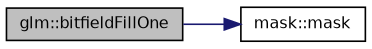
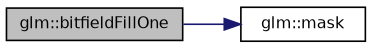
(303, 24) -> (303, 24)
